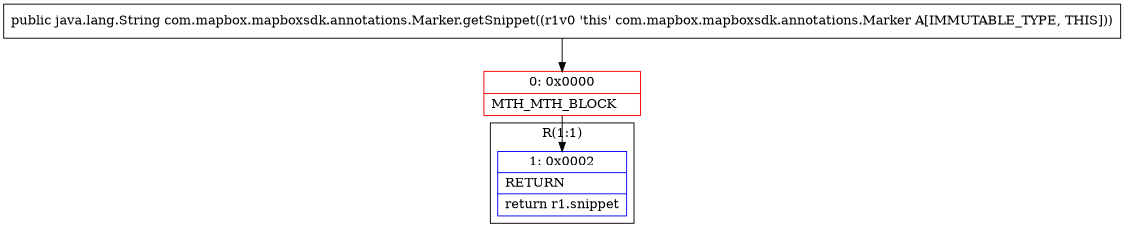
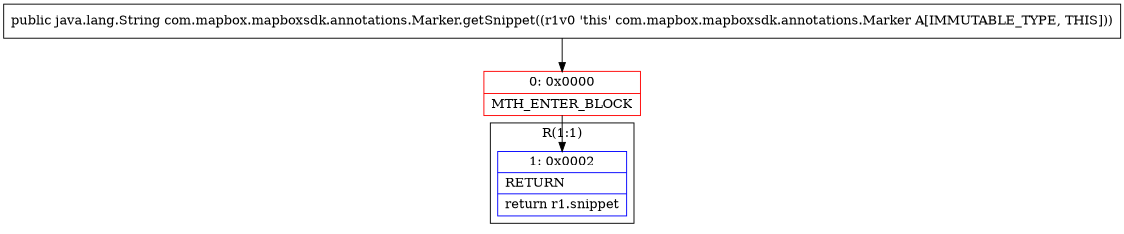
(554, 104) -> (562, 104)
